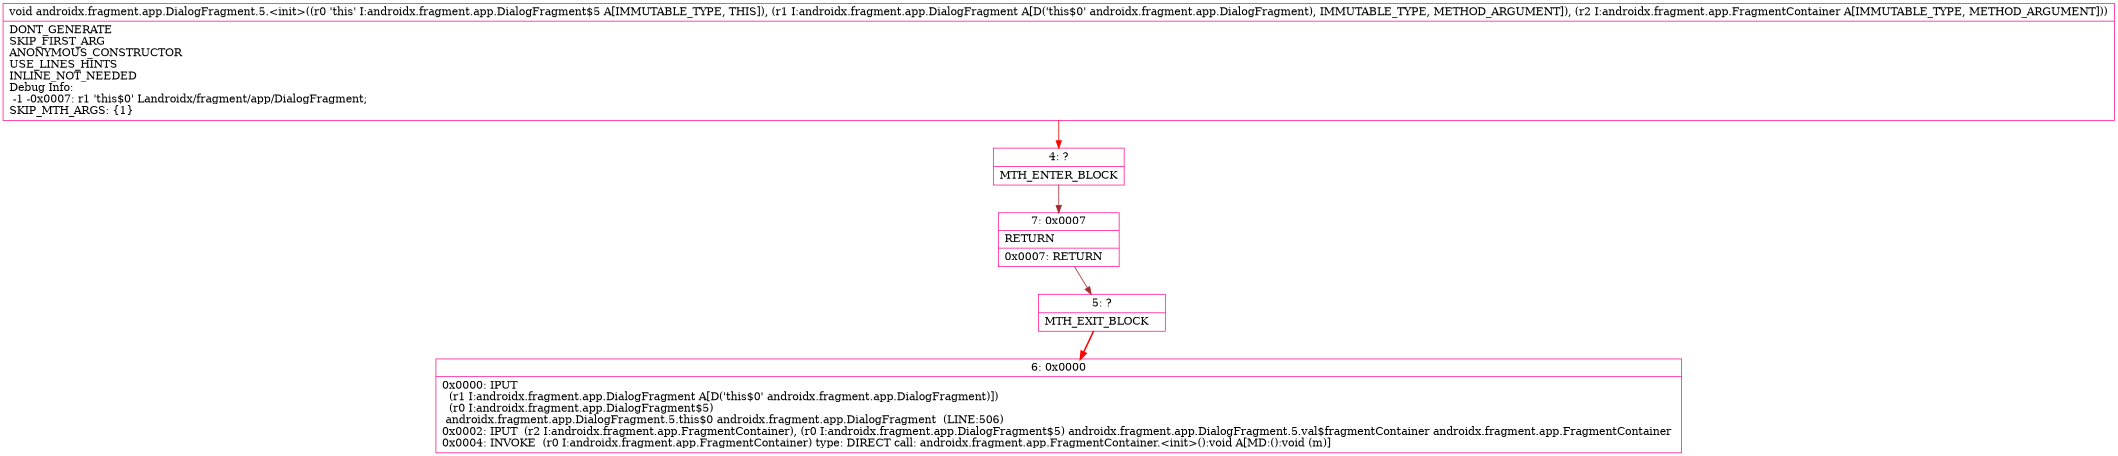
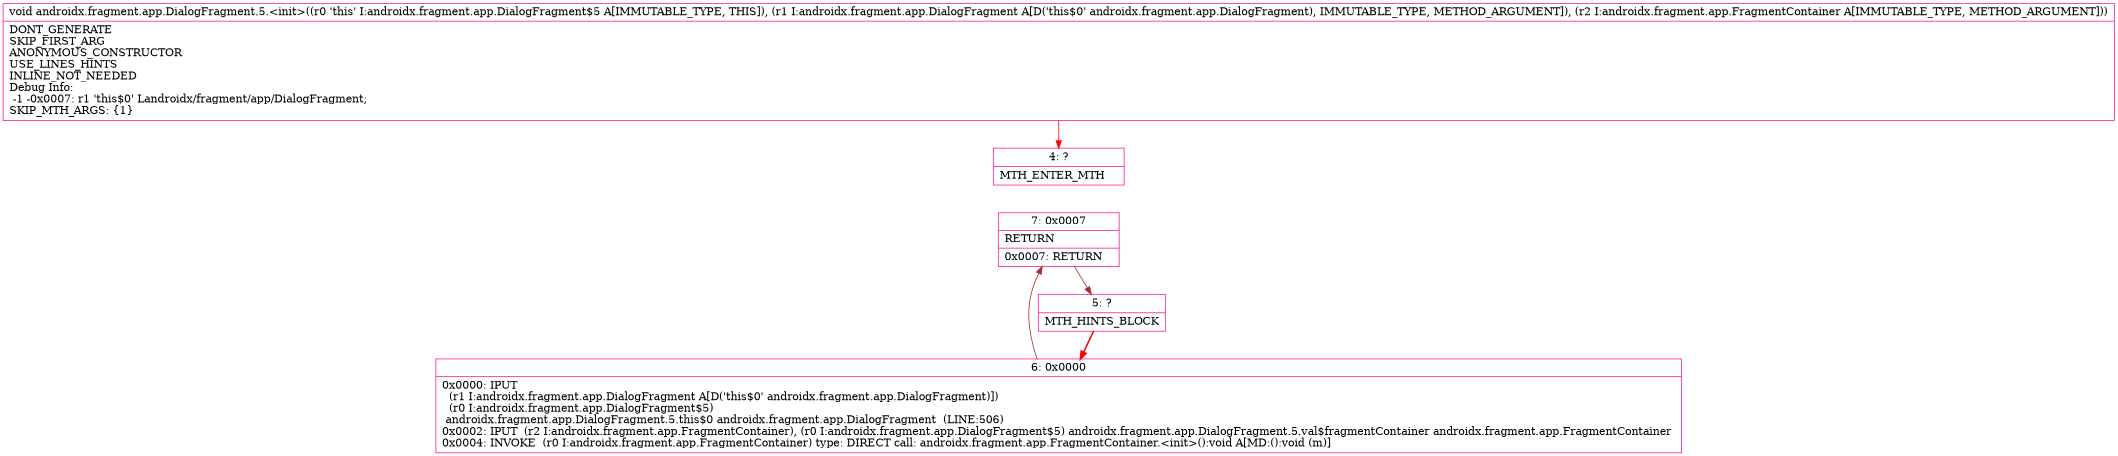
(1059, 175) -> (1052, 175)
(1059, 195) -> (1029, 316)
(1097, 322) -> (1102, 322)
